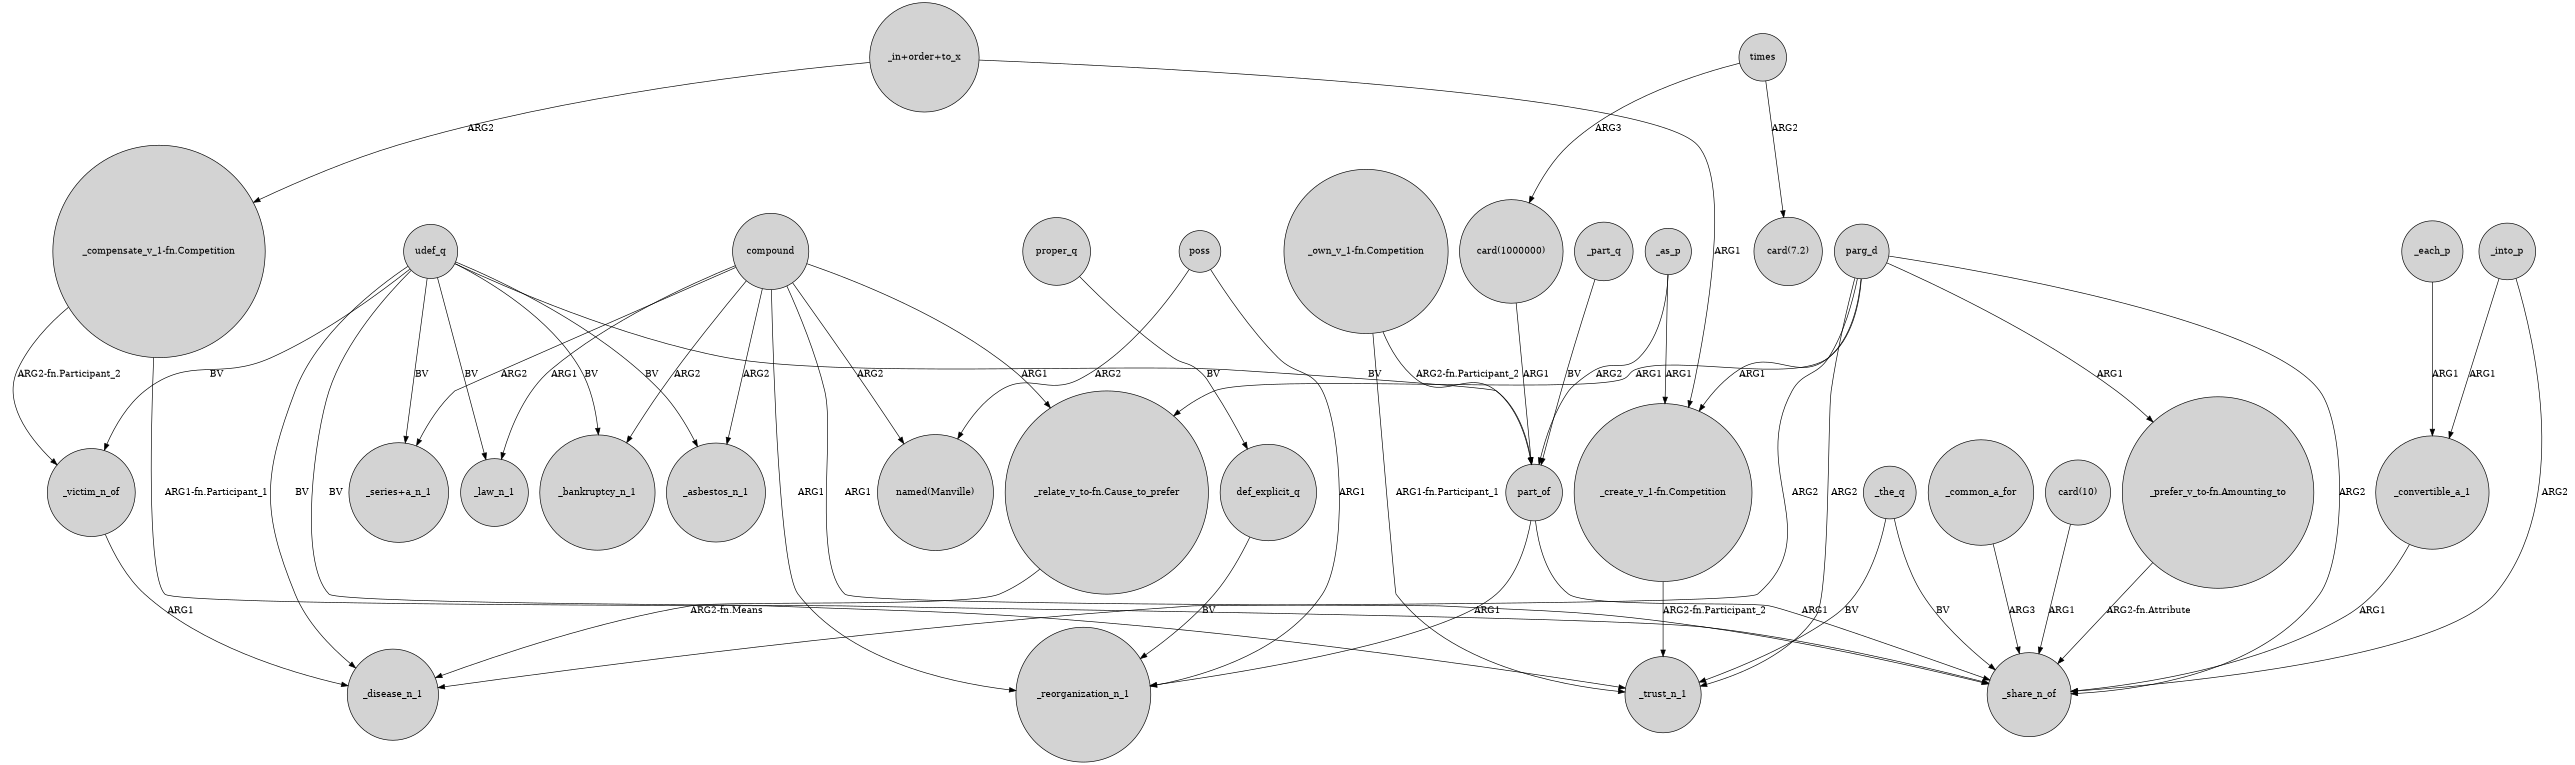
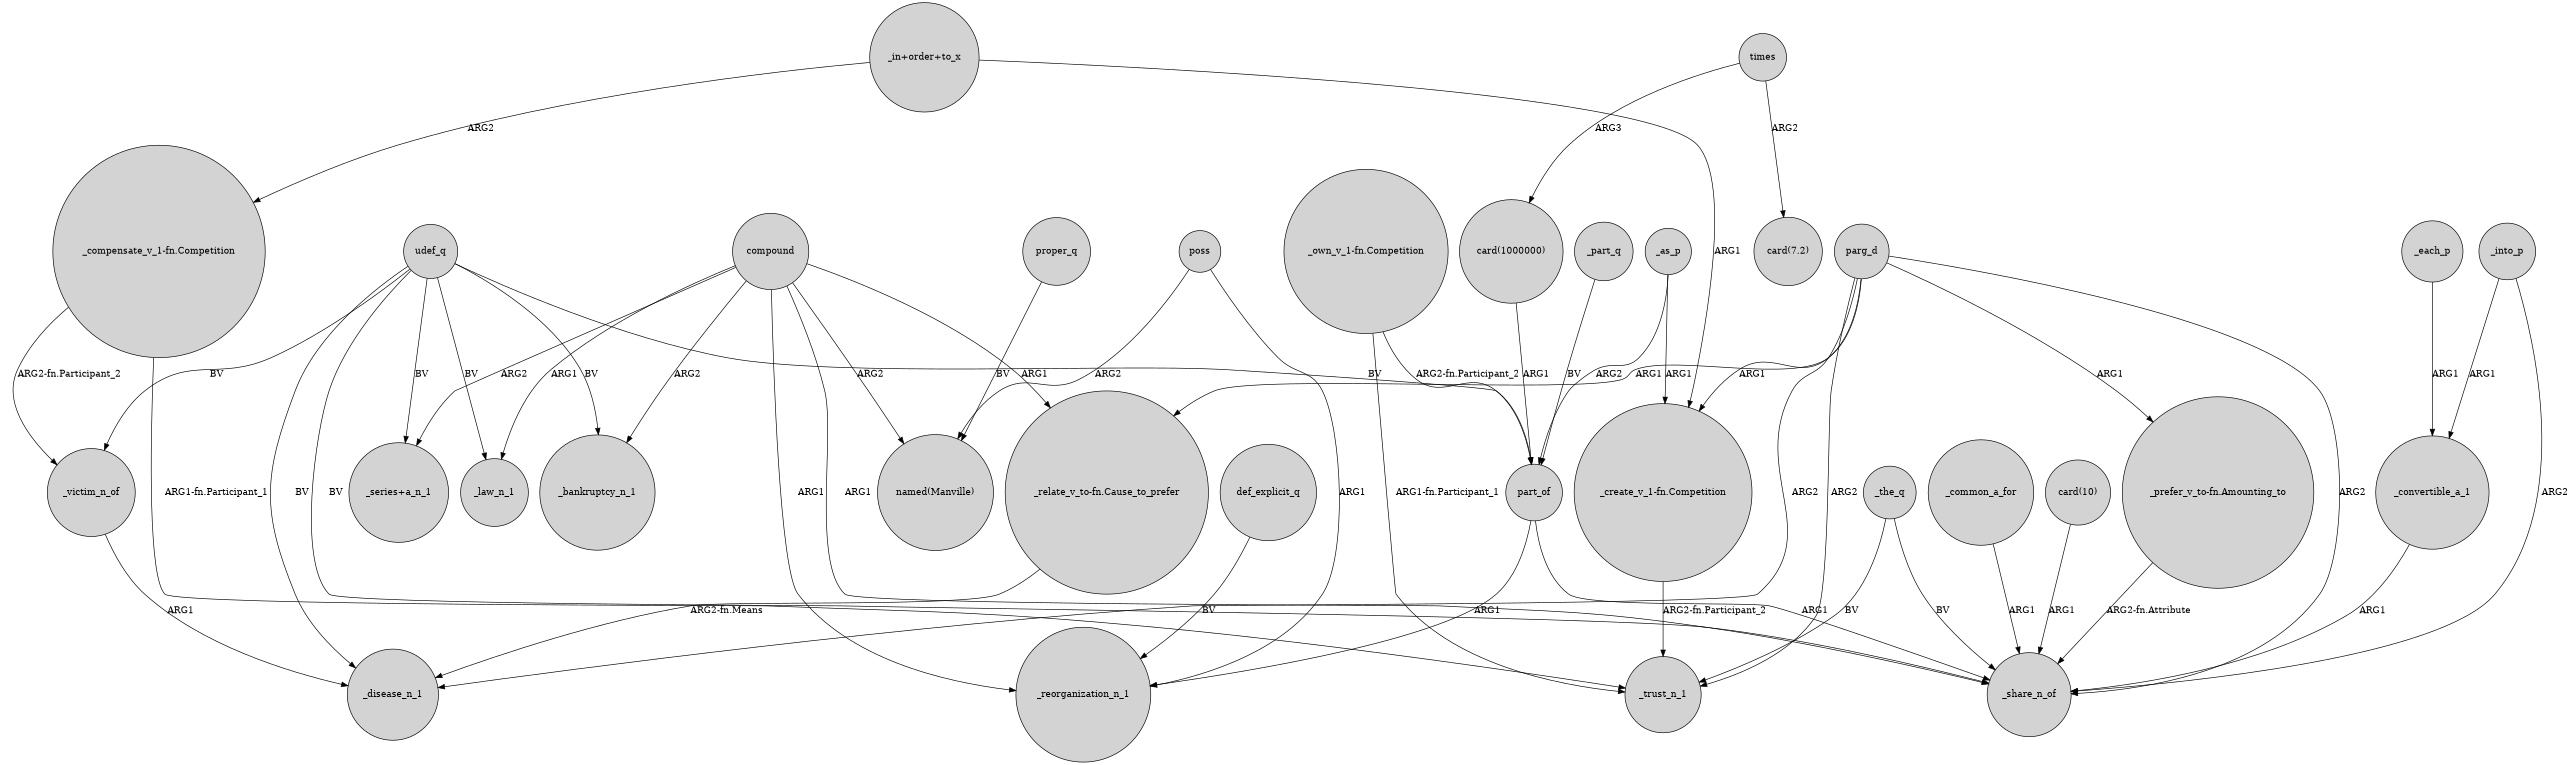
(1169, 355) -> (1005, 354)
(716, 493) -> none
(2022, 611) -> (2022, 611)
